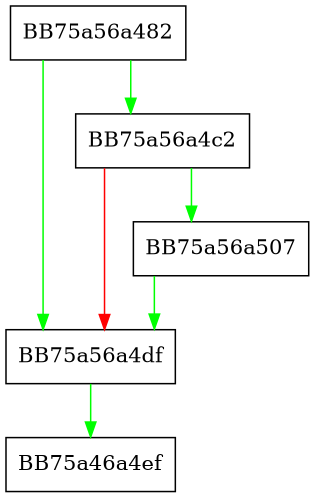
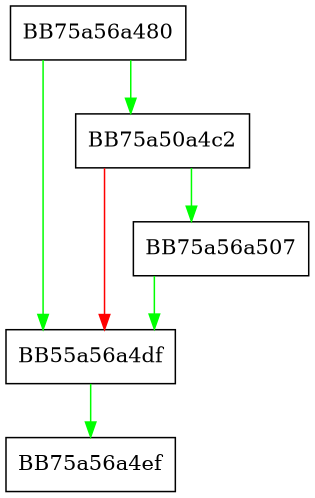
(98, 33) -> (98, 33)
(163, 141) -> (163, 141)
(91, 357) -> (91, 357)
(91, 465) -> (91, 465)
